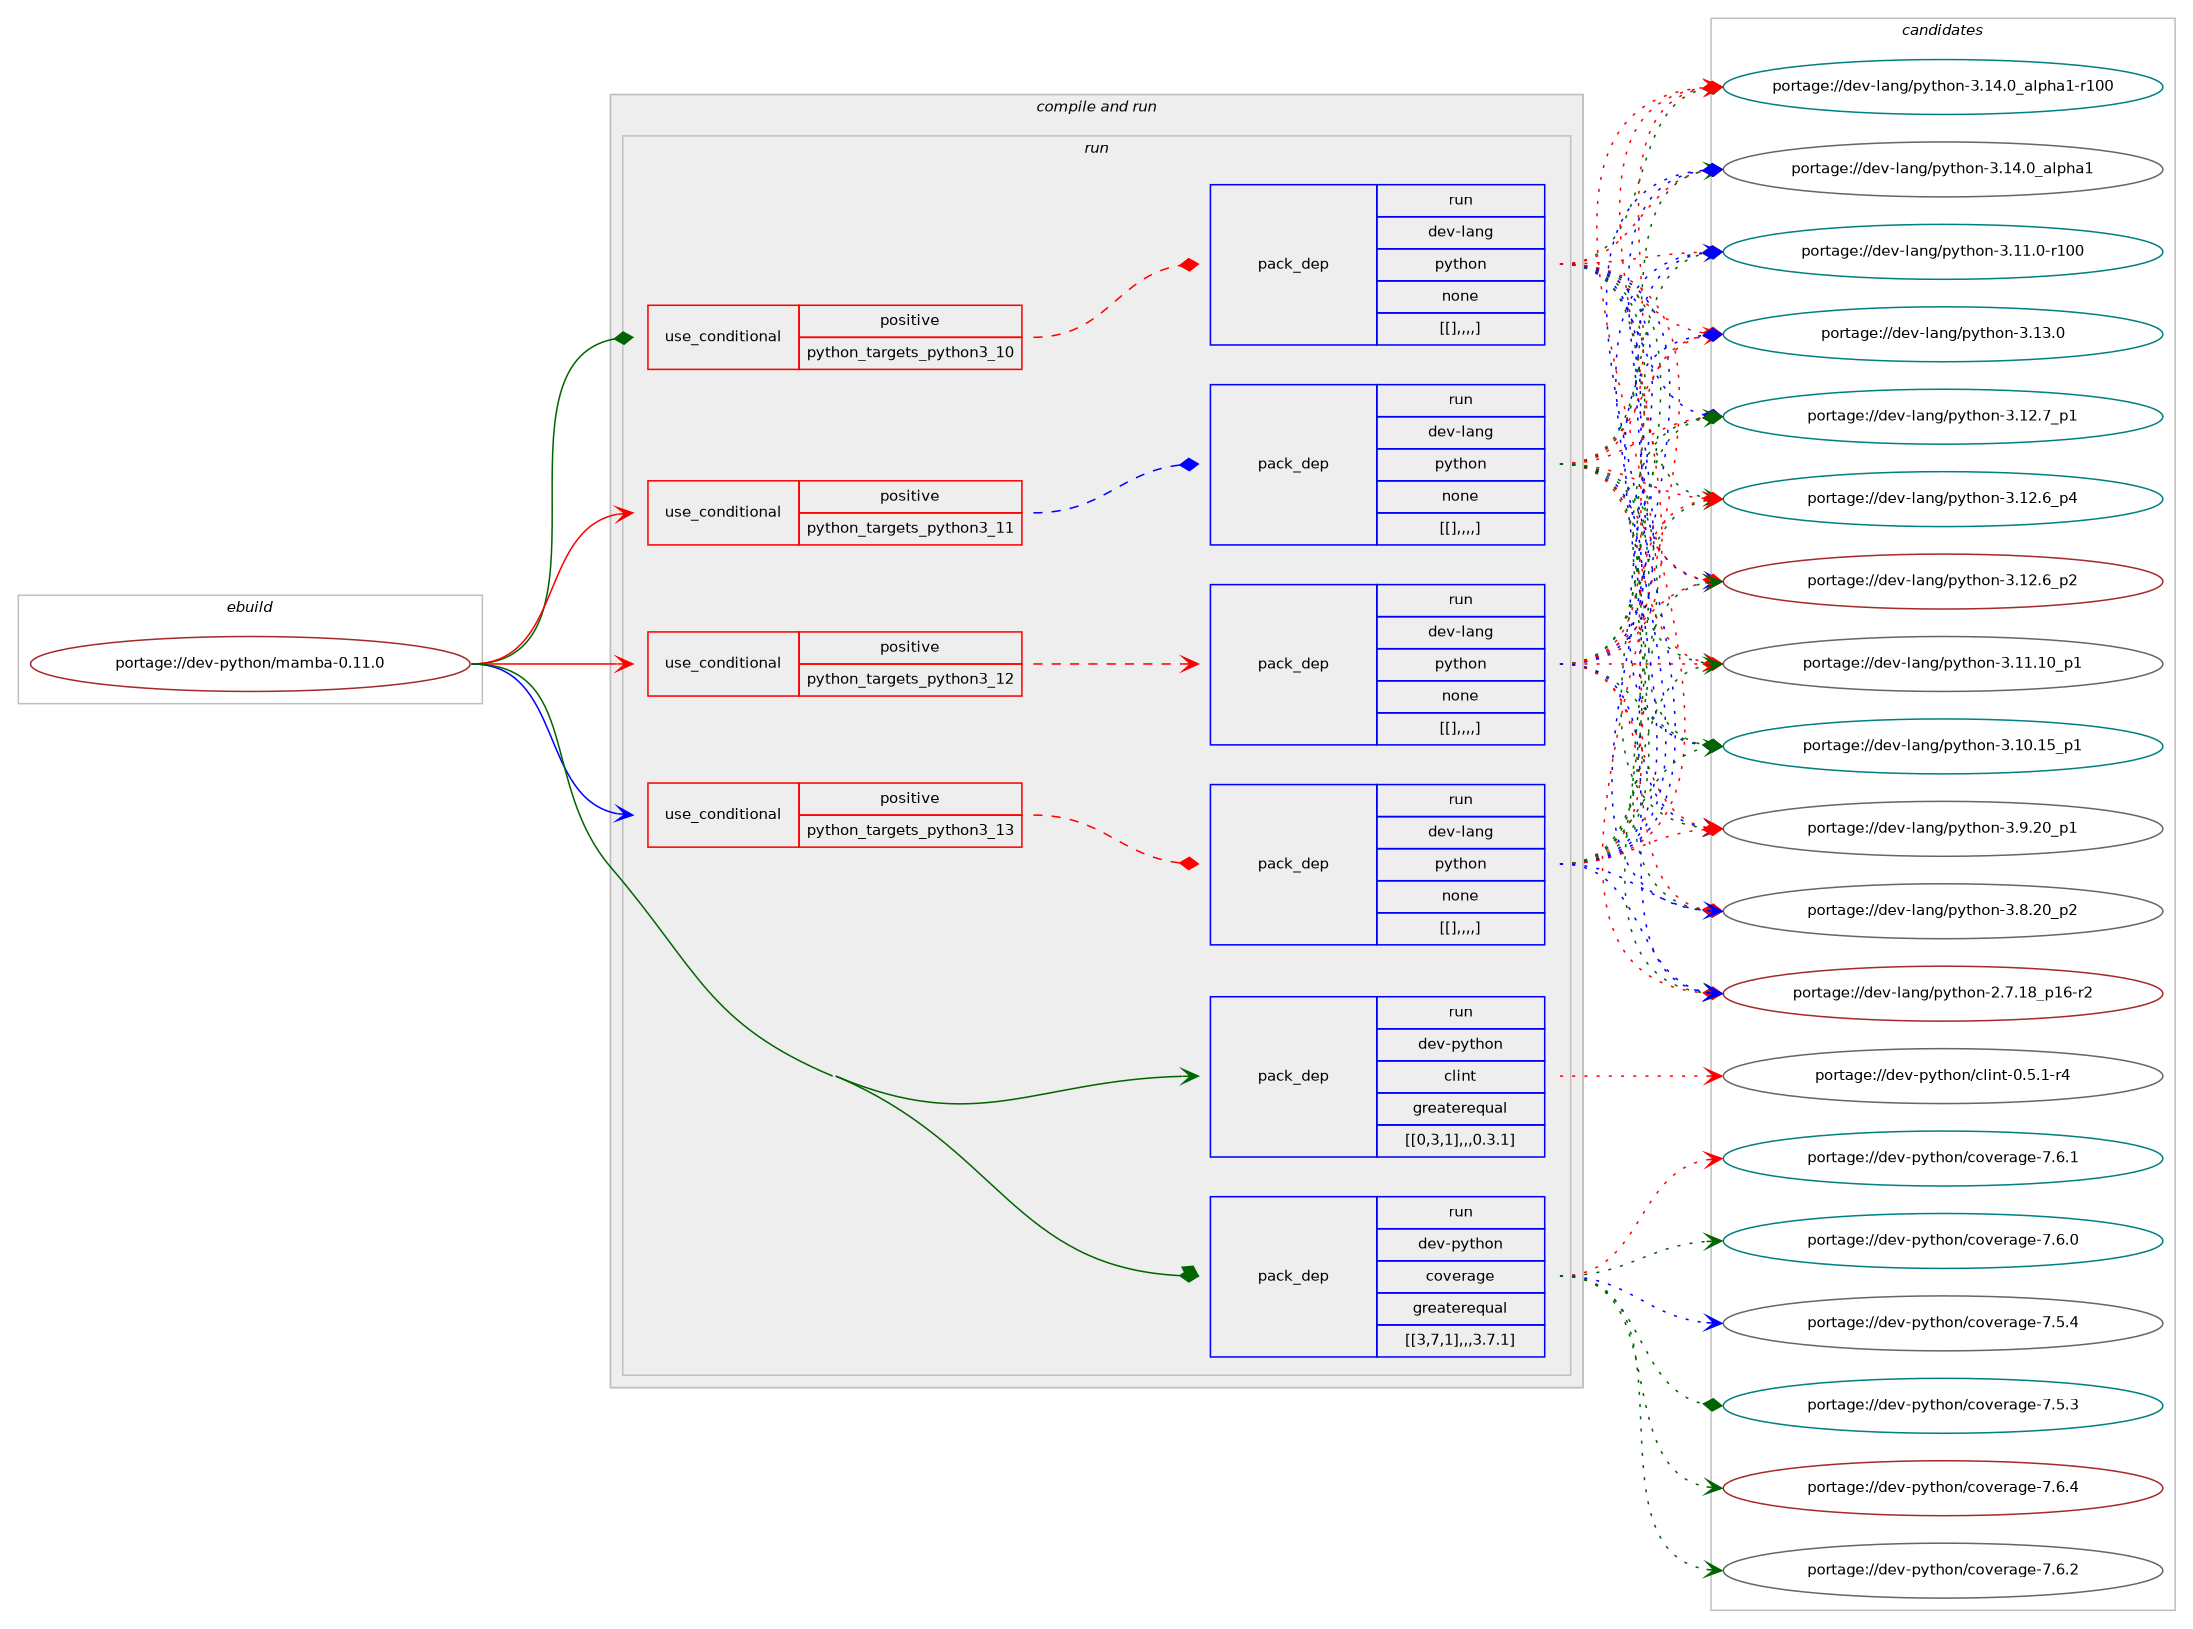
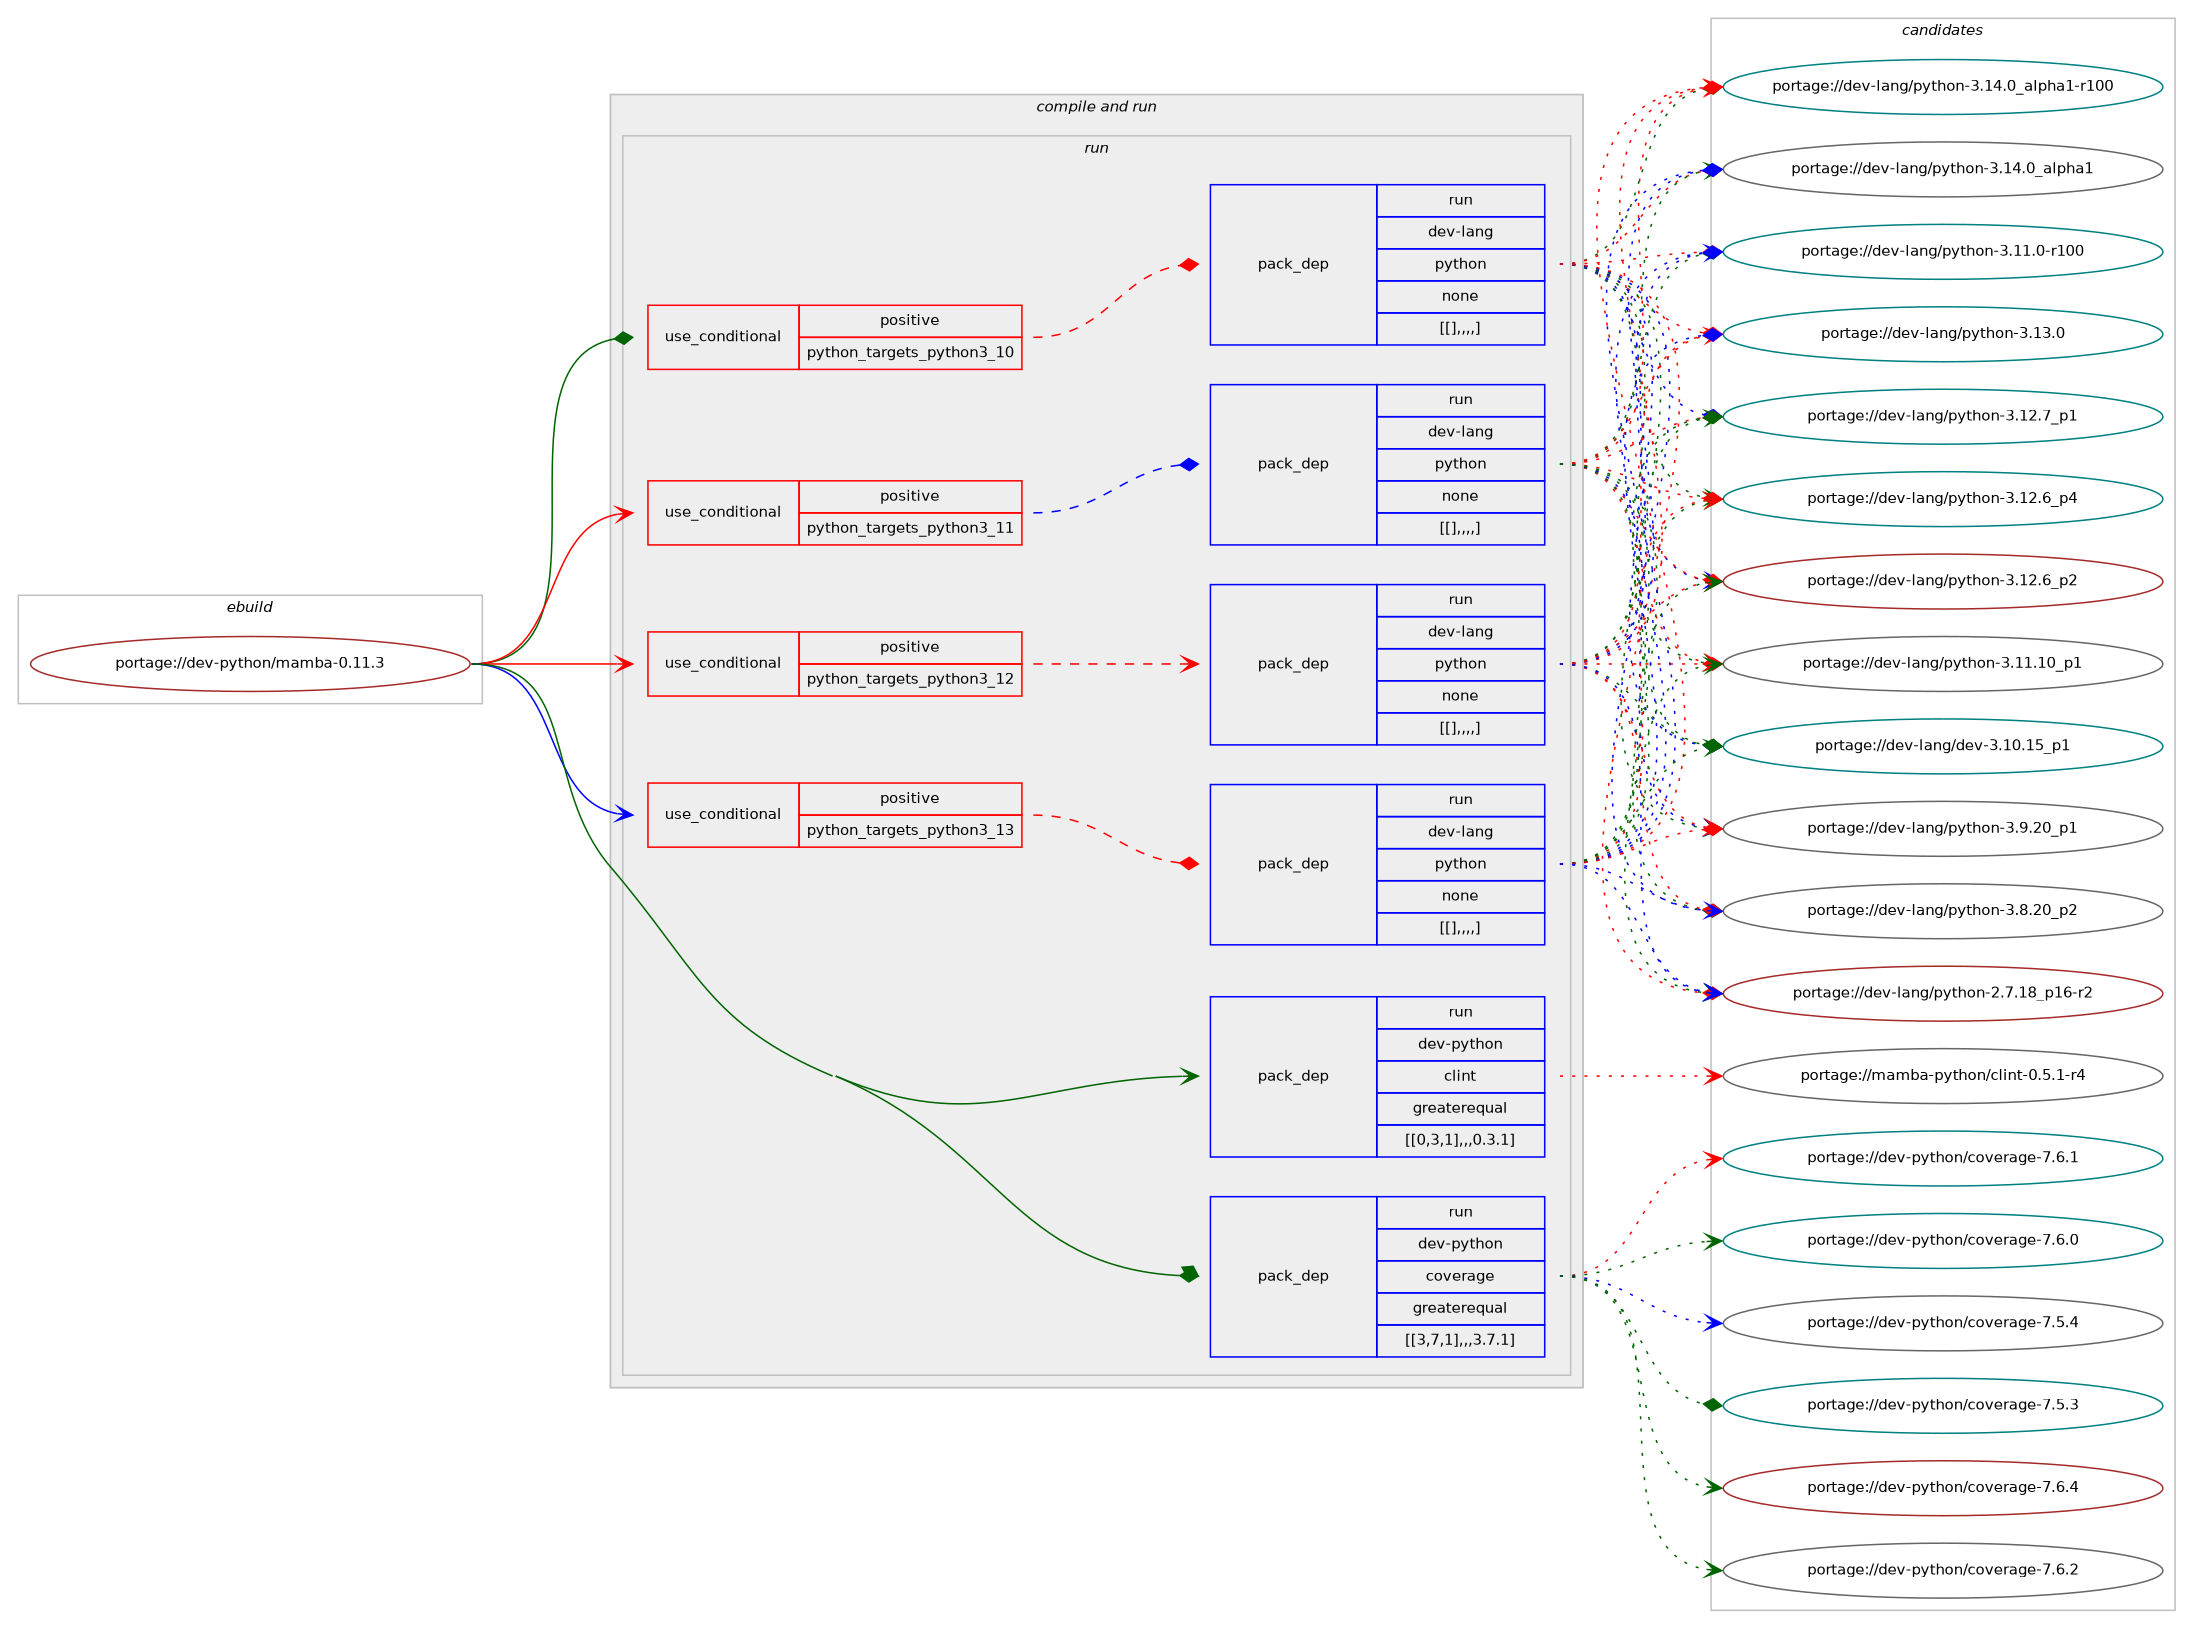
(250, 664) -> (250, 664)
(1943, 746) -> (1943, 746)
(1943, 1076) -> (1943, 1076)
